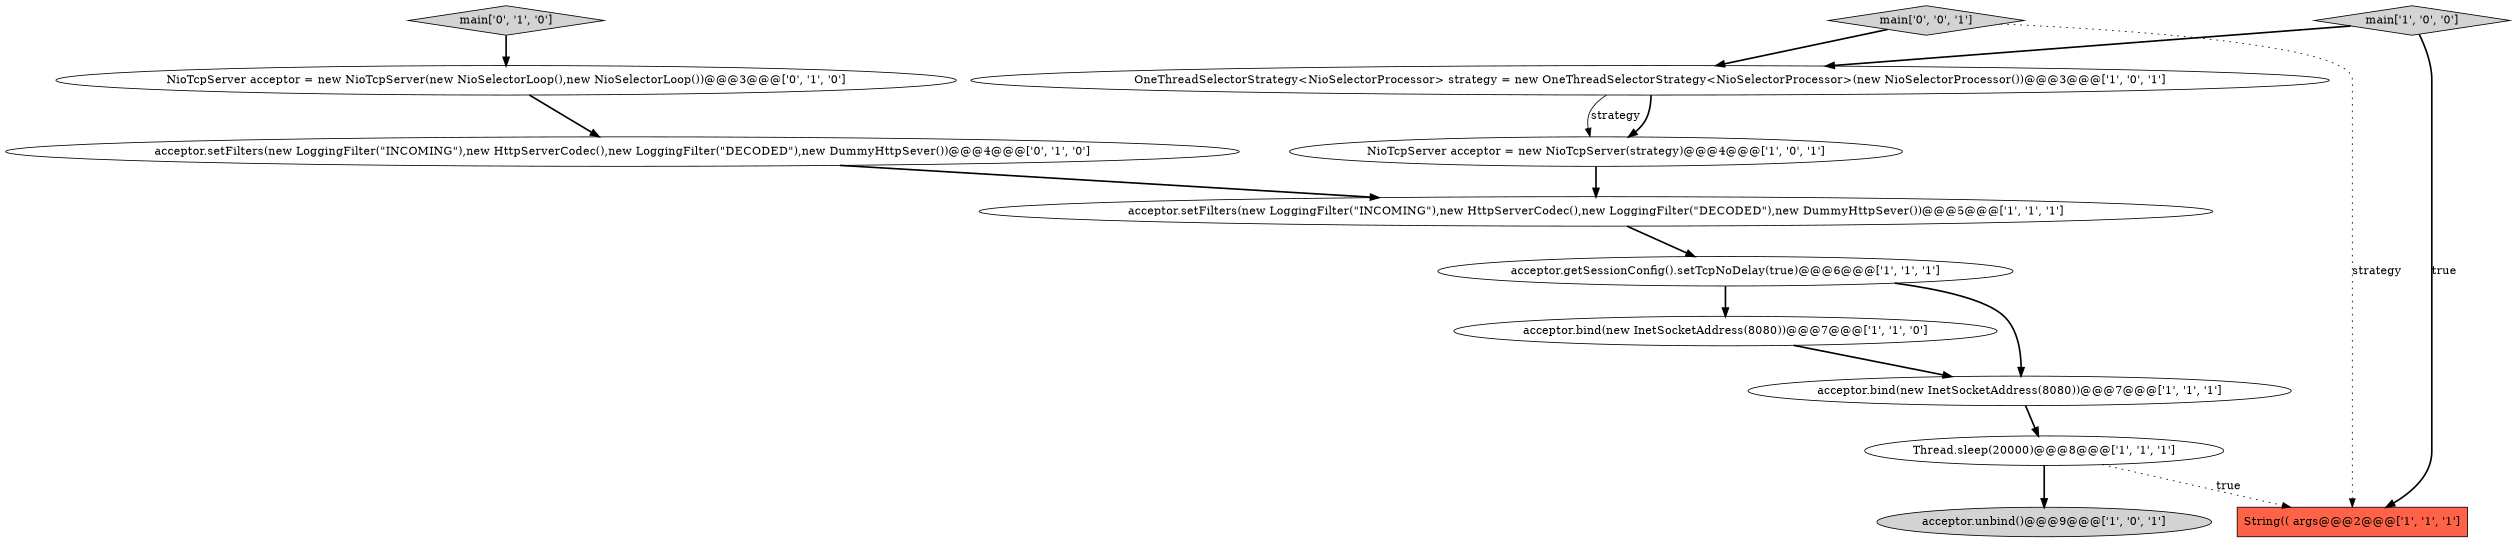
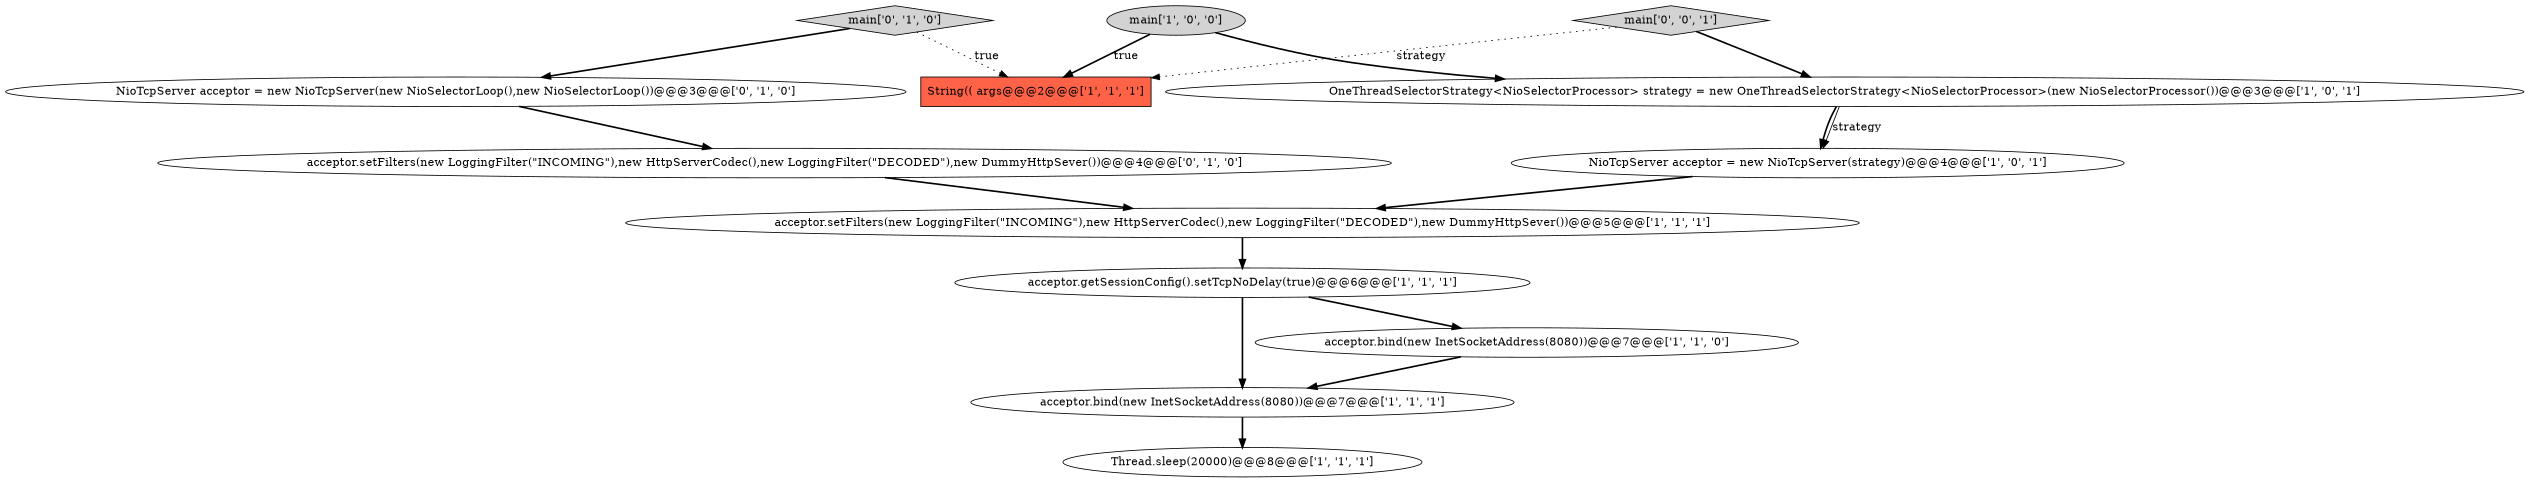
(2412, 20) -> (1176, 20)
(2192, 485) -> (958, 53)
(2044, 522) -> none
